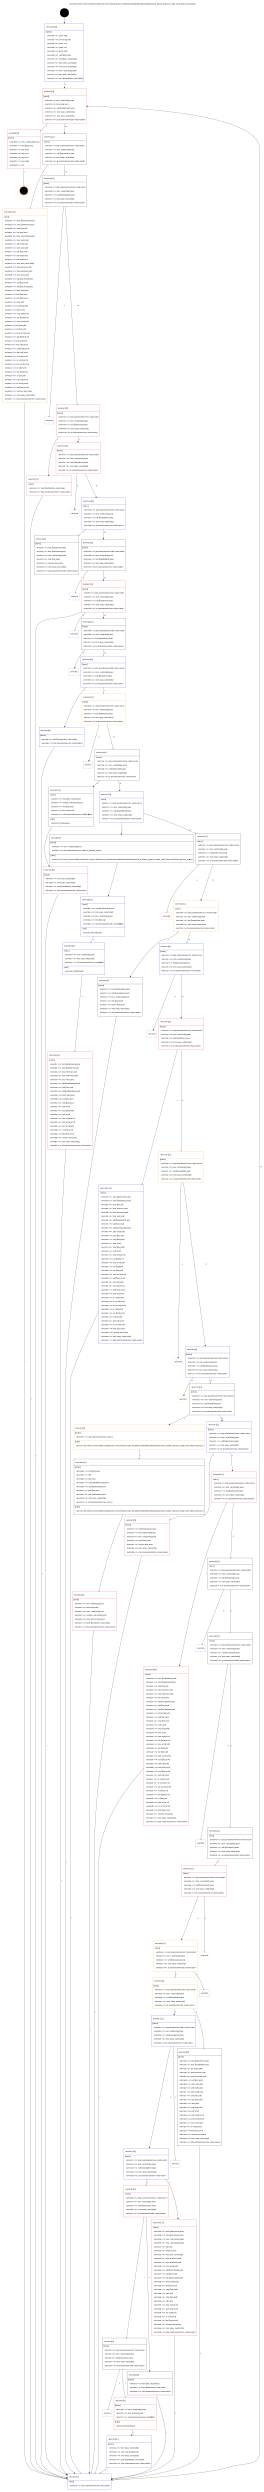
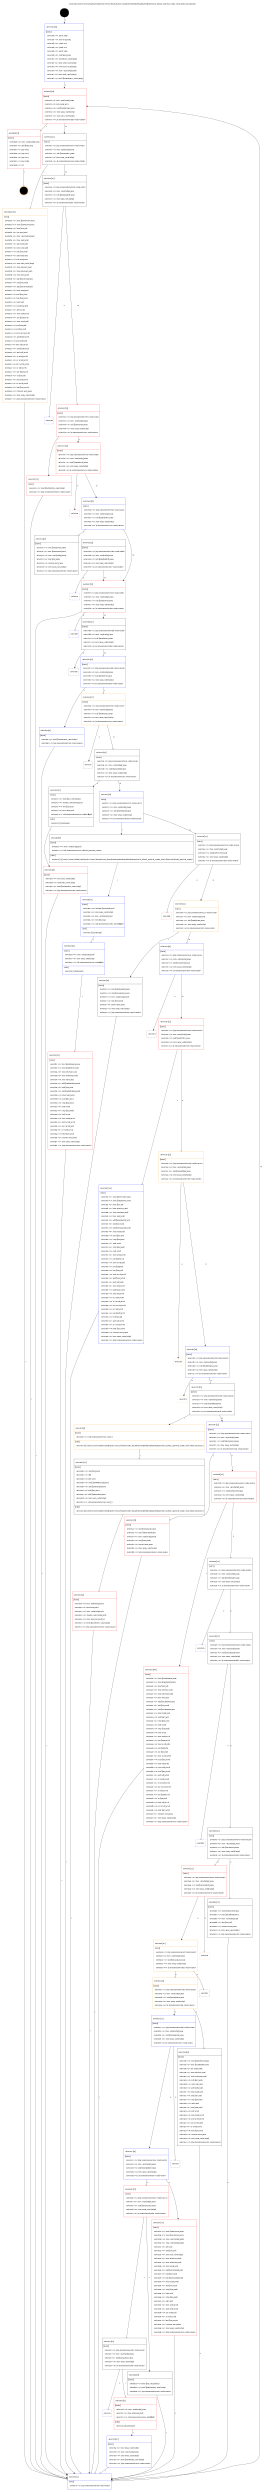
(104, 534) -> (132, 554)
none -> (230, 1918)
